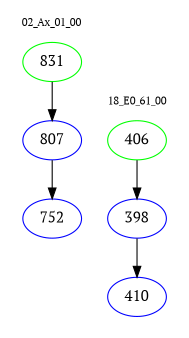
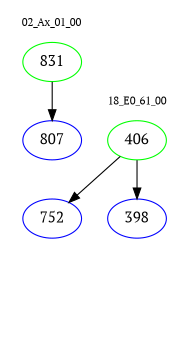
(52, 174) -> (106, 169)
(137, 297) -> none
